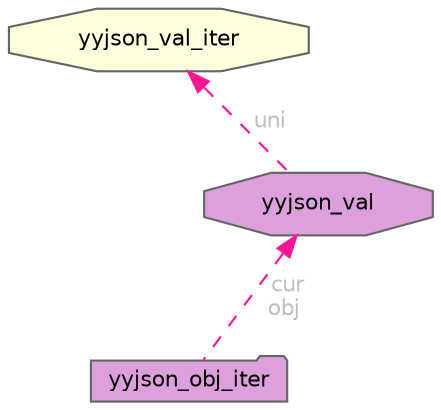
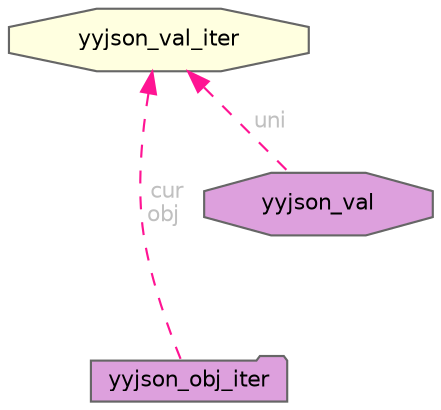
(243, 307) -> (143, 229)
